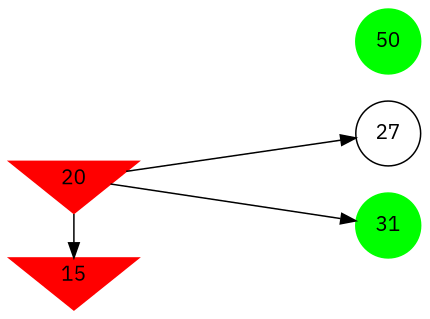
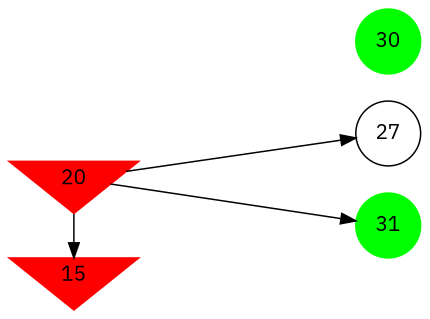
(388, 41) -> (388, 41)
